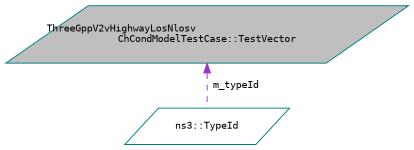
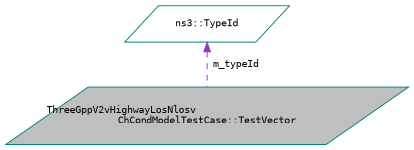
(207, 91) -> (207, 69)
